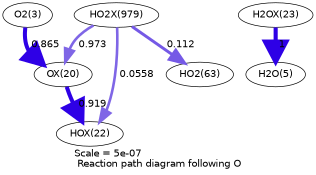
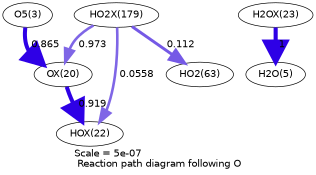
(28, 15) -> (28, 15)
(116, 15) -> (116, 15)
